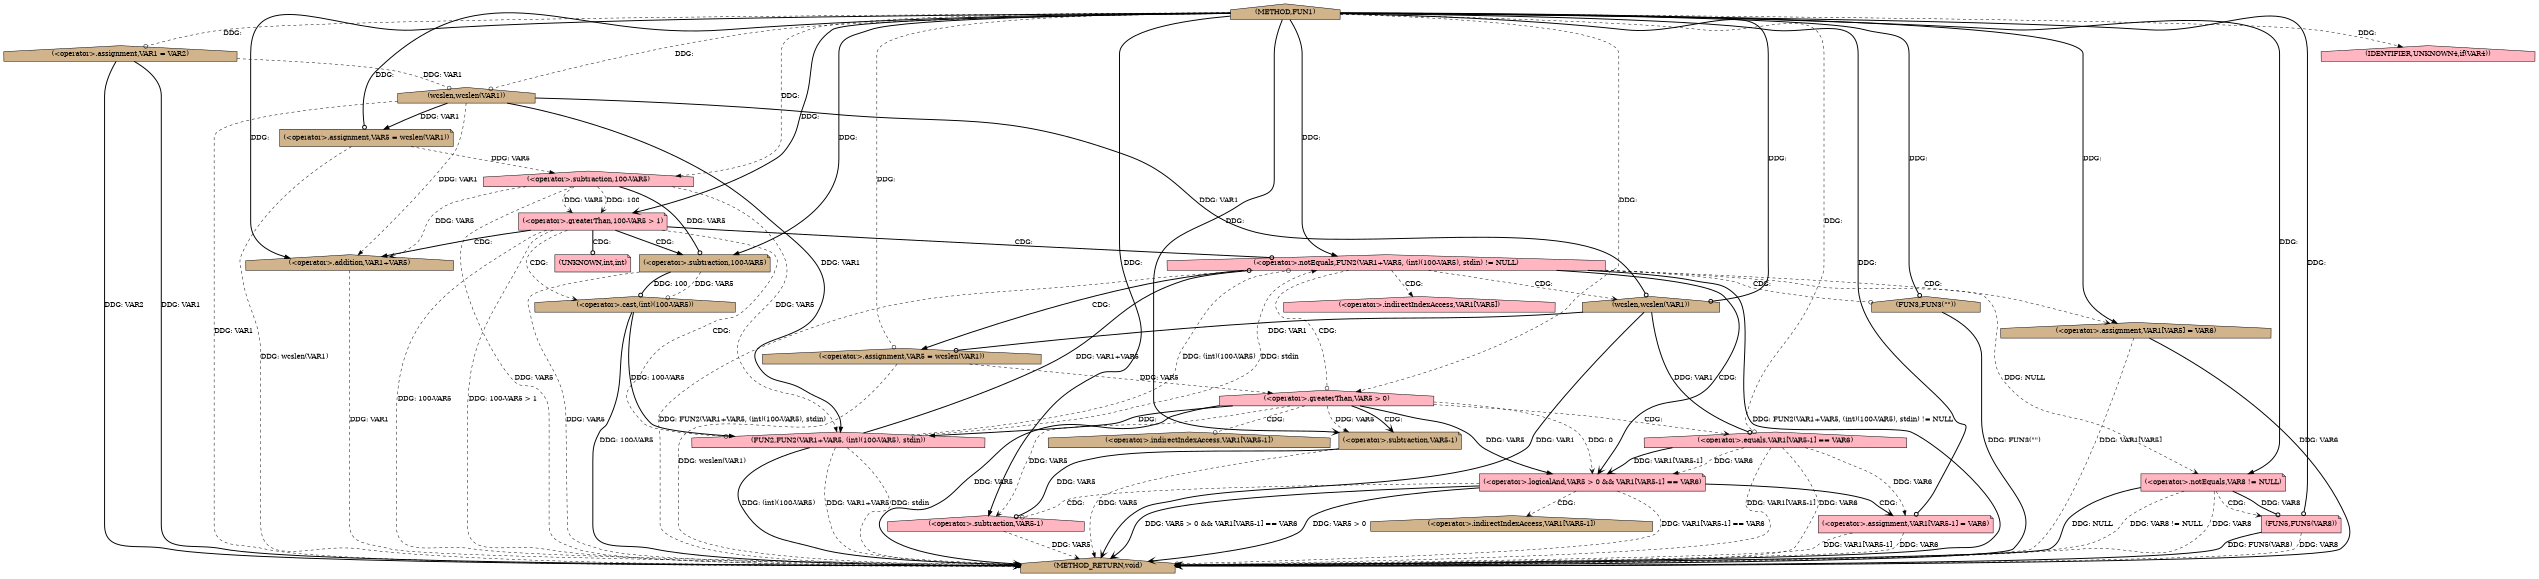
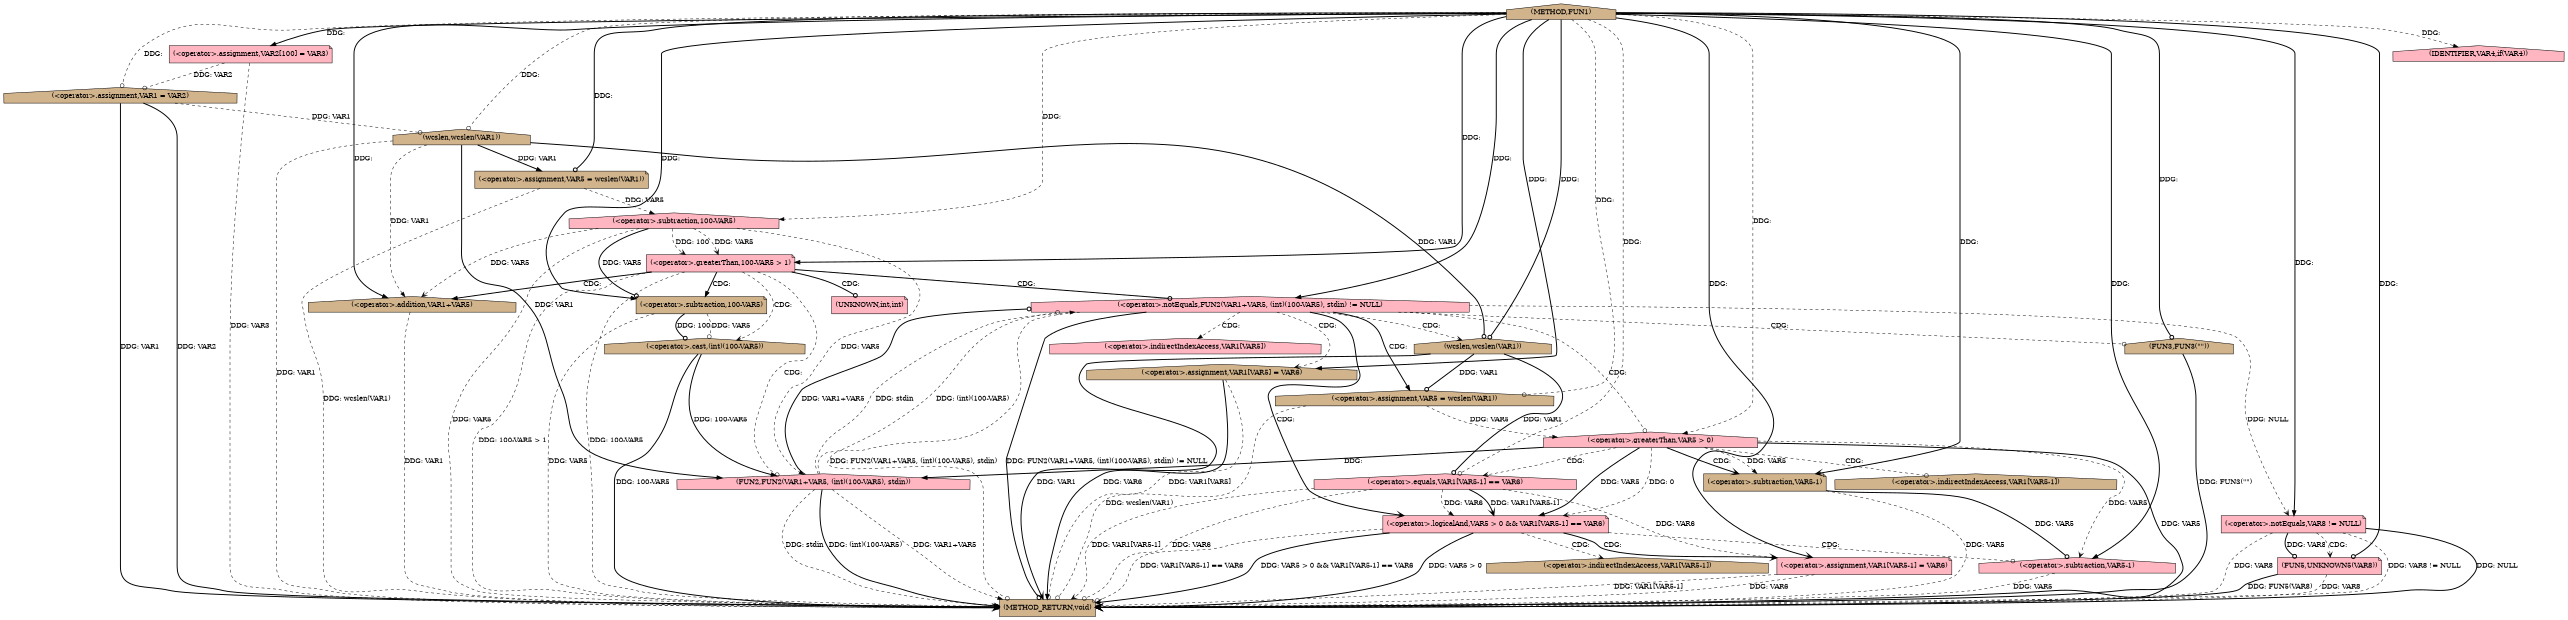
(833, 30) -> (1256, 256)
(1856, 44) -> (1721, 344)
none -> (251, 54)
(2428, 54) -> (2479, 54)
(2301, 524) -> (2330, 566)
(1098, 566) -> (1047, 608)
